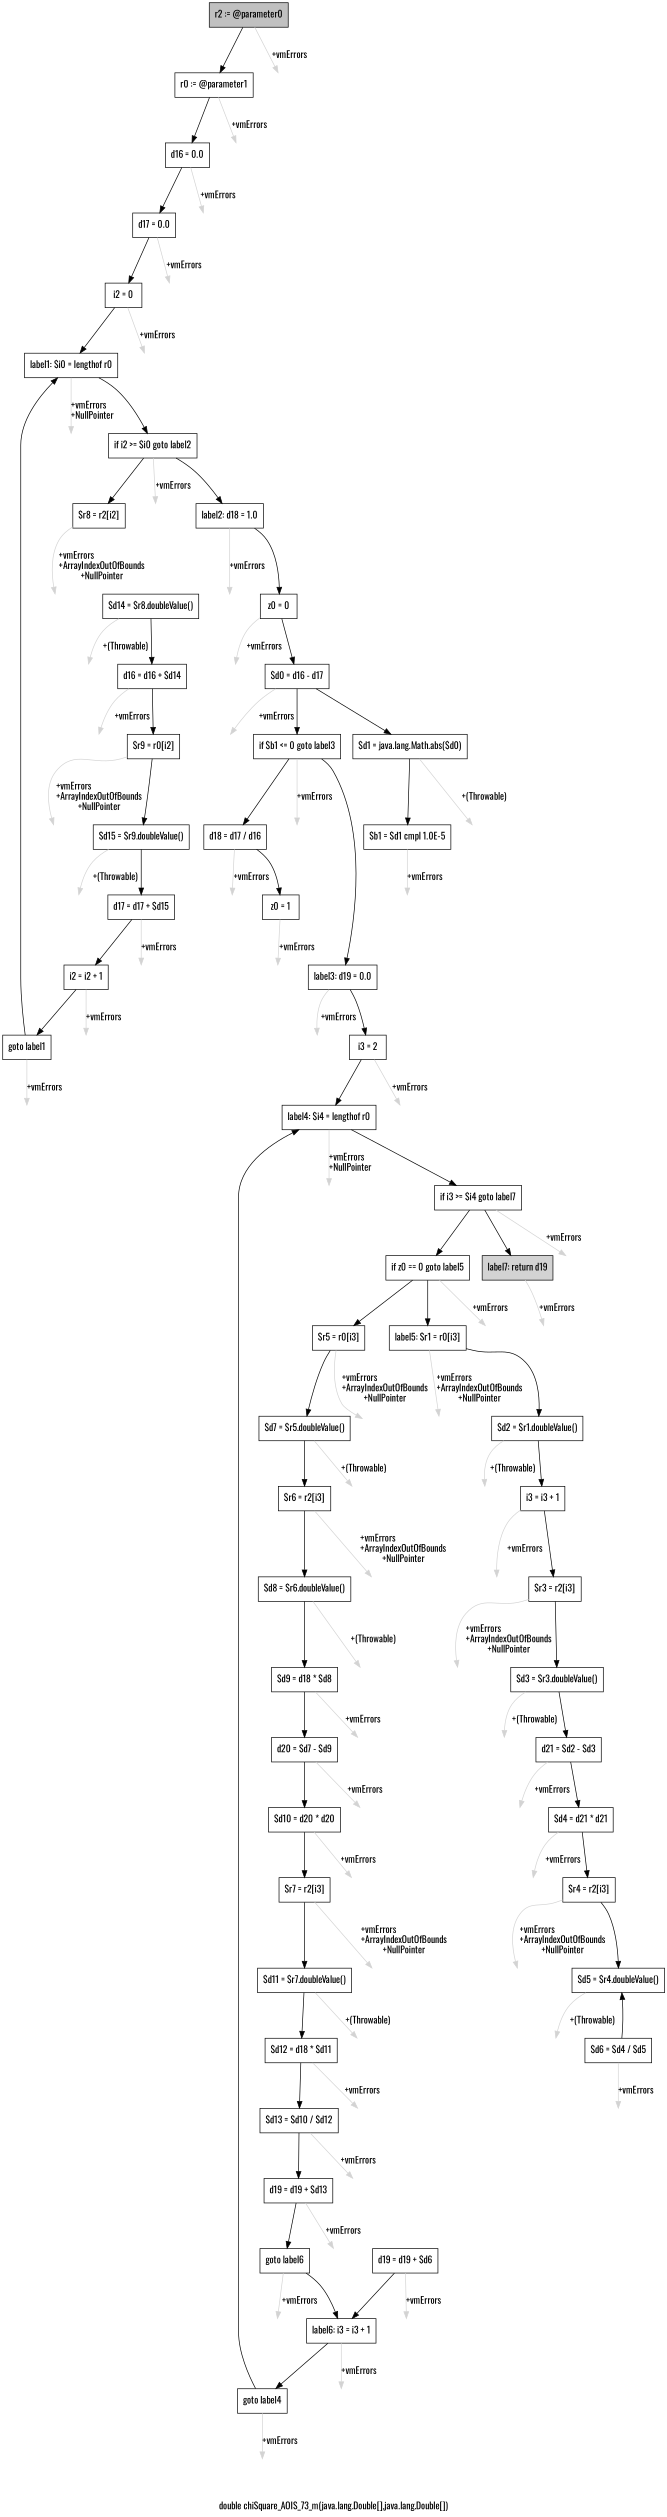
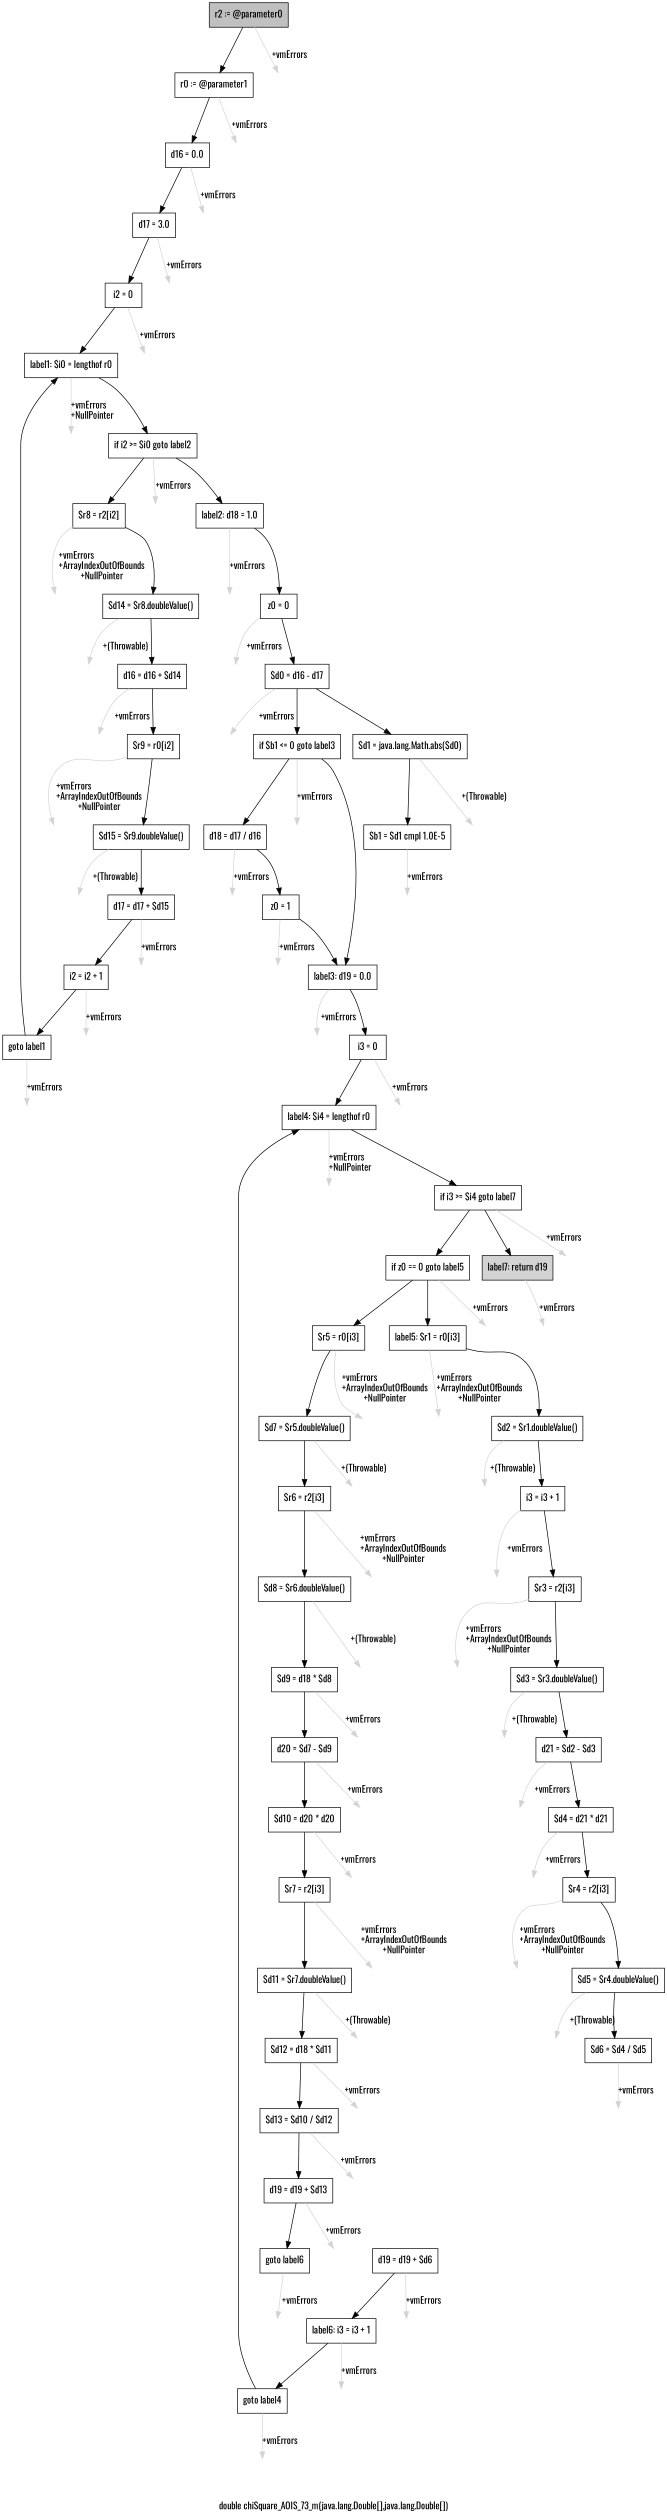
(154, 225) -> (154, 225)
none -> (151, 551)
none -> (319, 937)
(368, 1047) -> (368, 1047)
(623, 2019) -> (614, 2012)
(324, 2290) -> none
